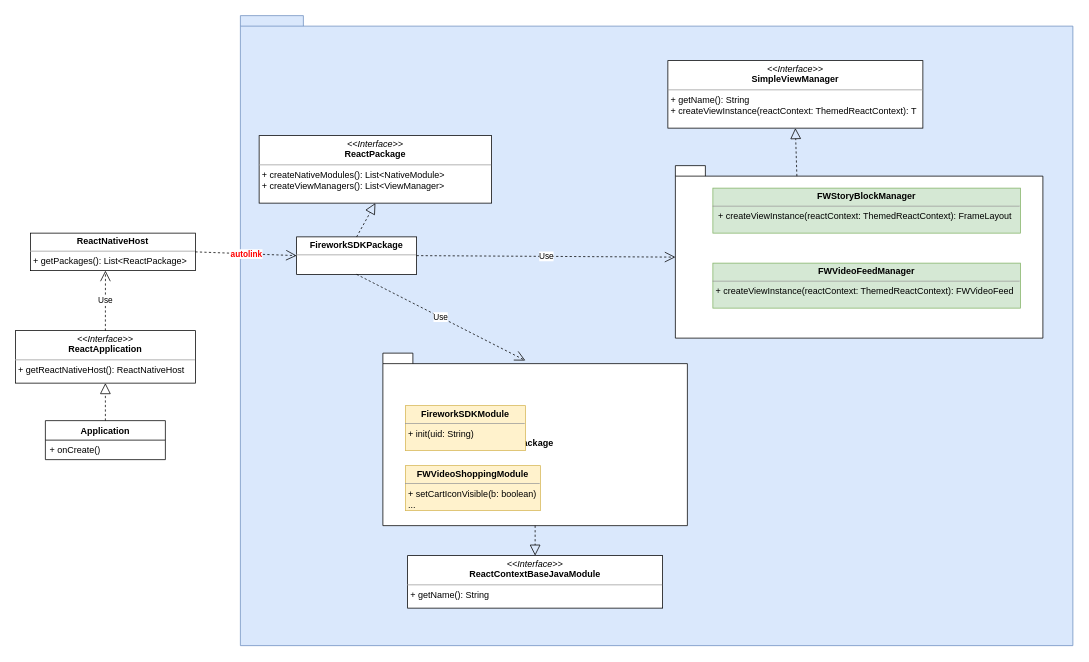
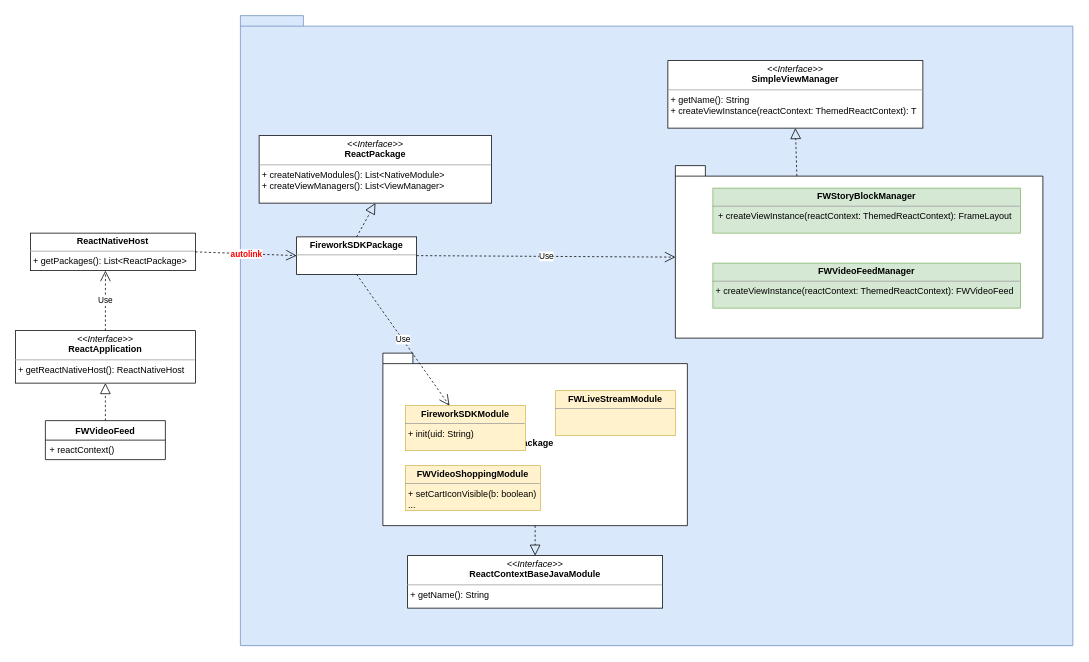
(440, 317) -> (402, 339)
none -> (615, 413)
(105, 431) -> (105, 431)
(80, 450) -> (90, 450)
